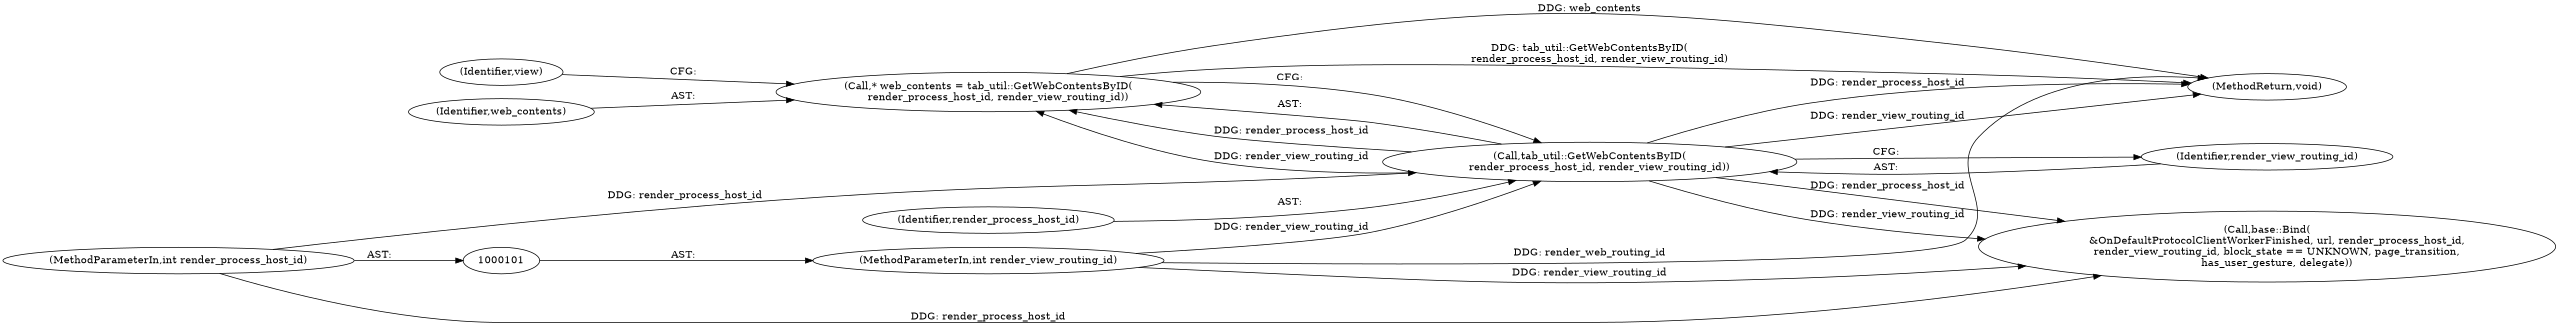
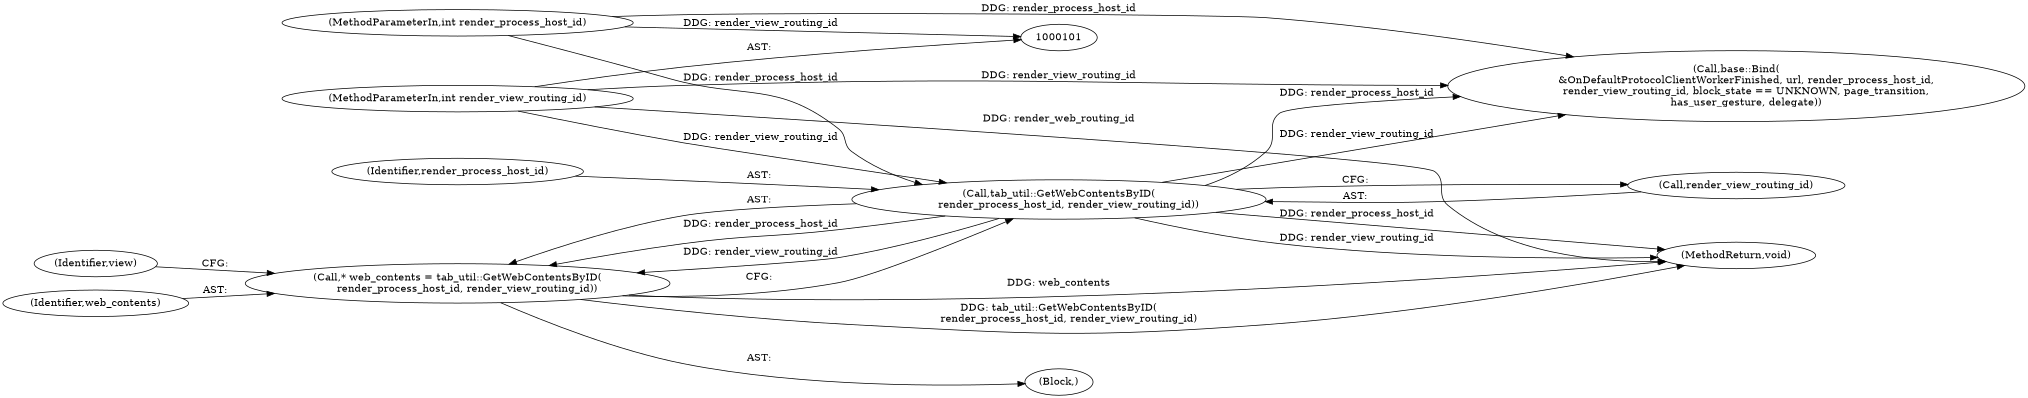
(2267, 157) -> (1736, 186)
(381, 255) -> (761, 23)
(673, 261) -> (774, 58)
none -> (1059, 382)
